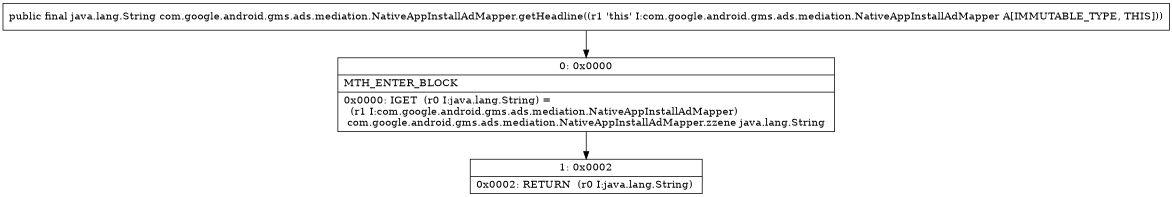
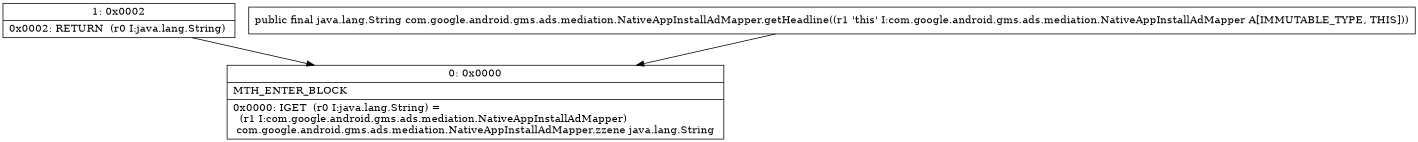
(586, 142) -> (249, 51)
